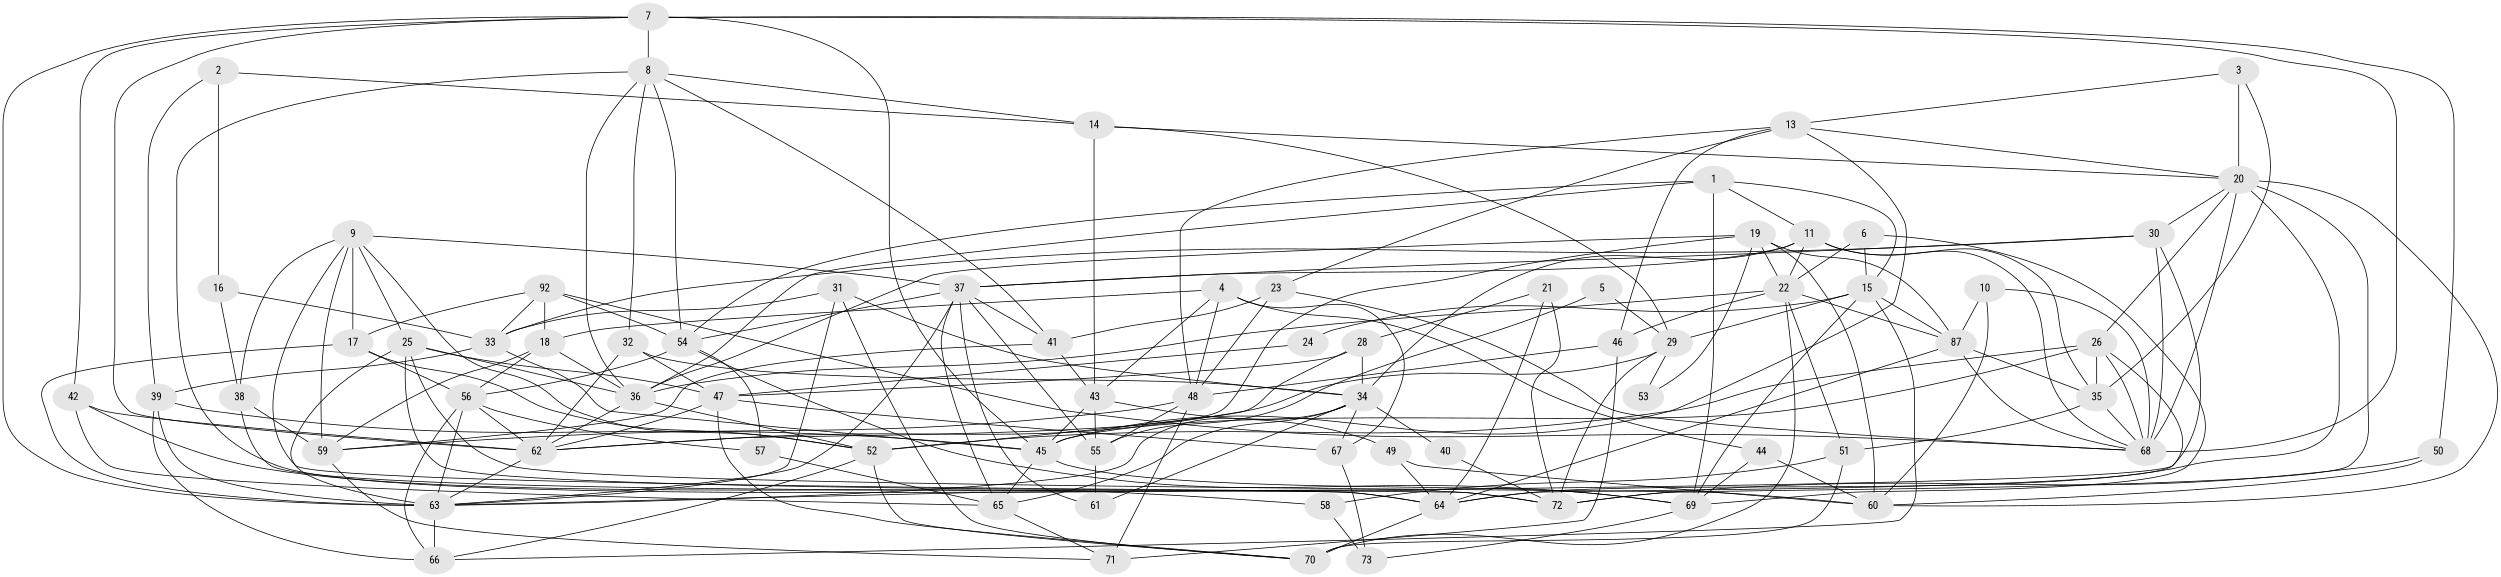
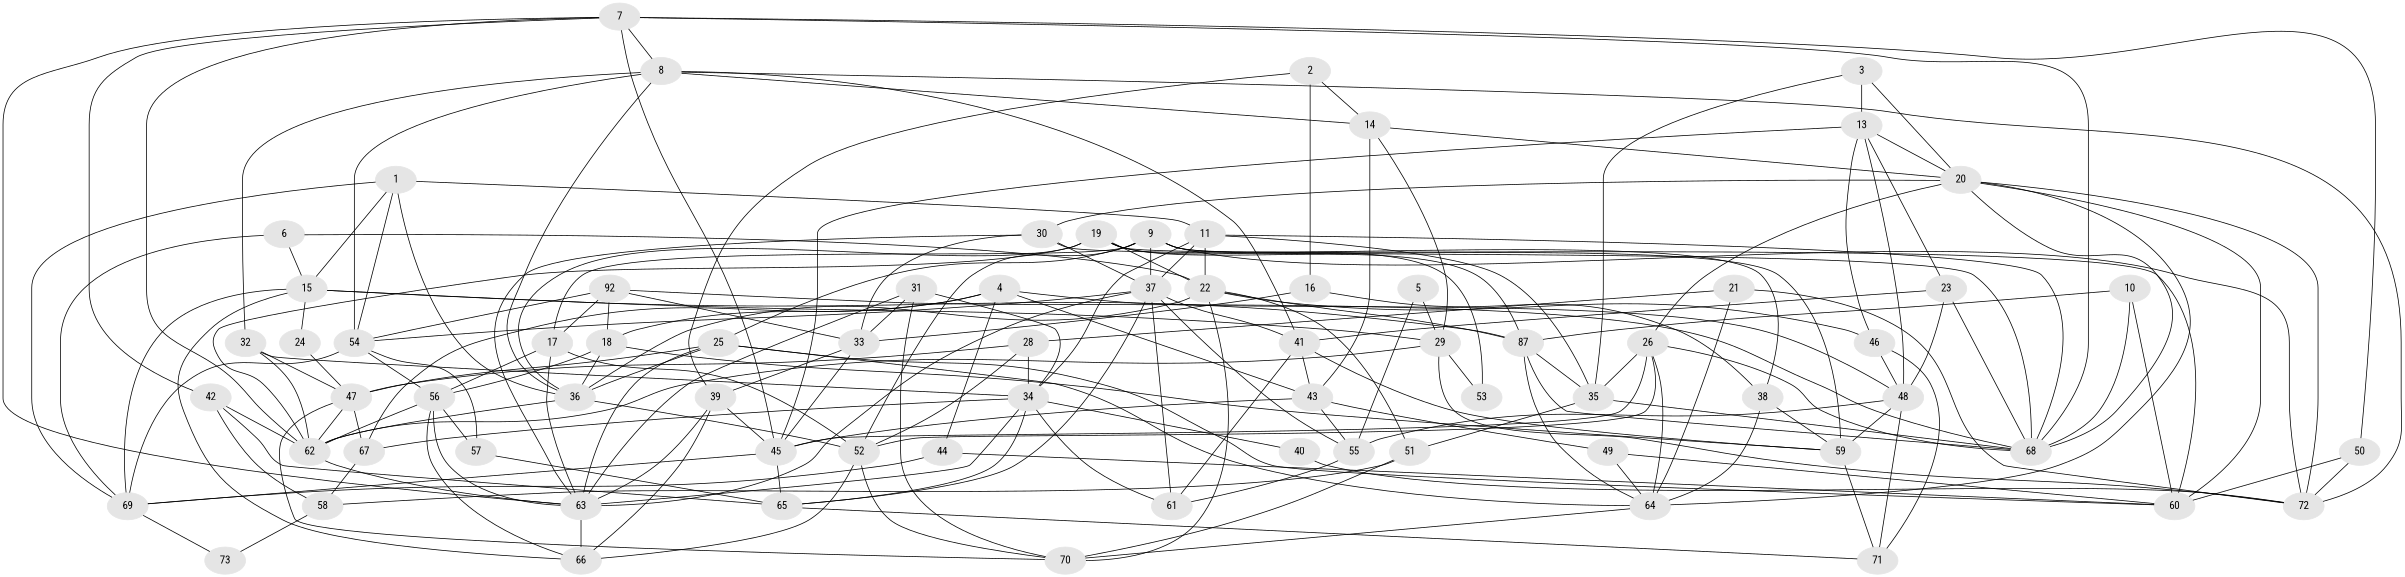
none -> (1236, 425)
(1356, 505) -> (345, 478)
